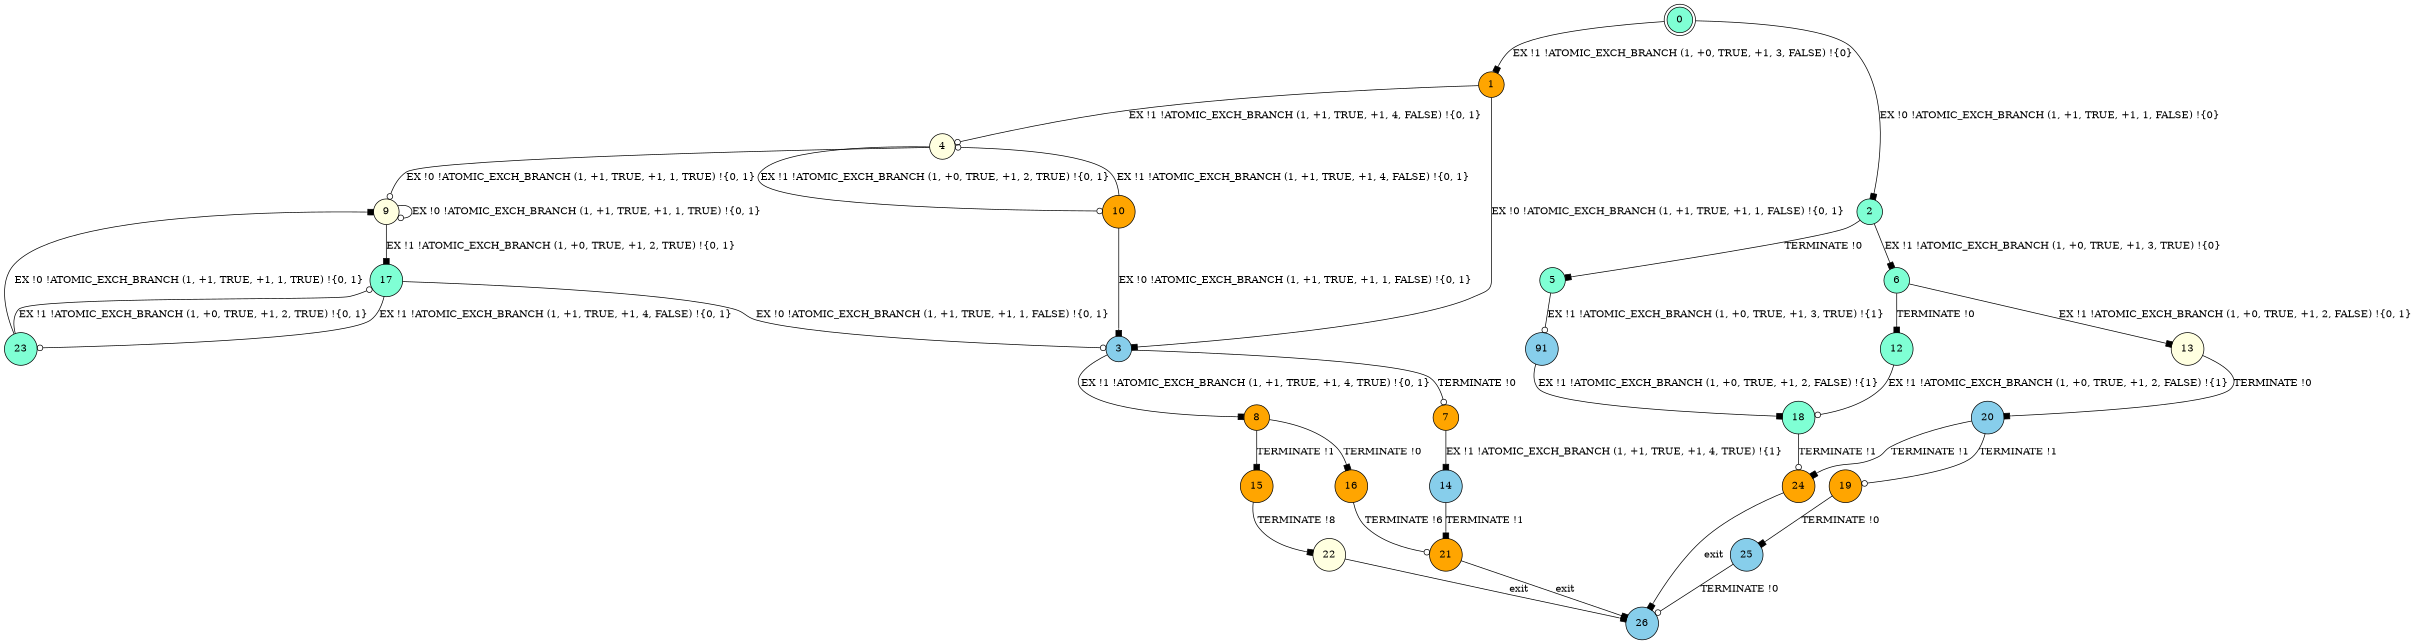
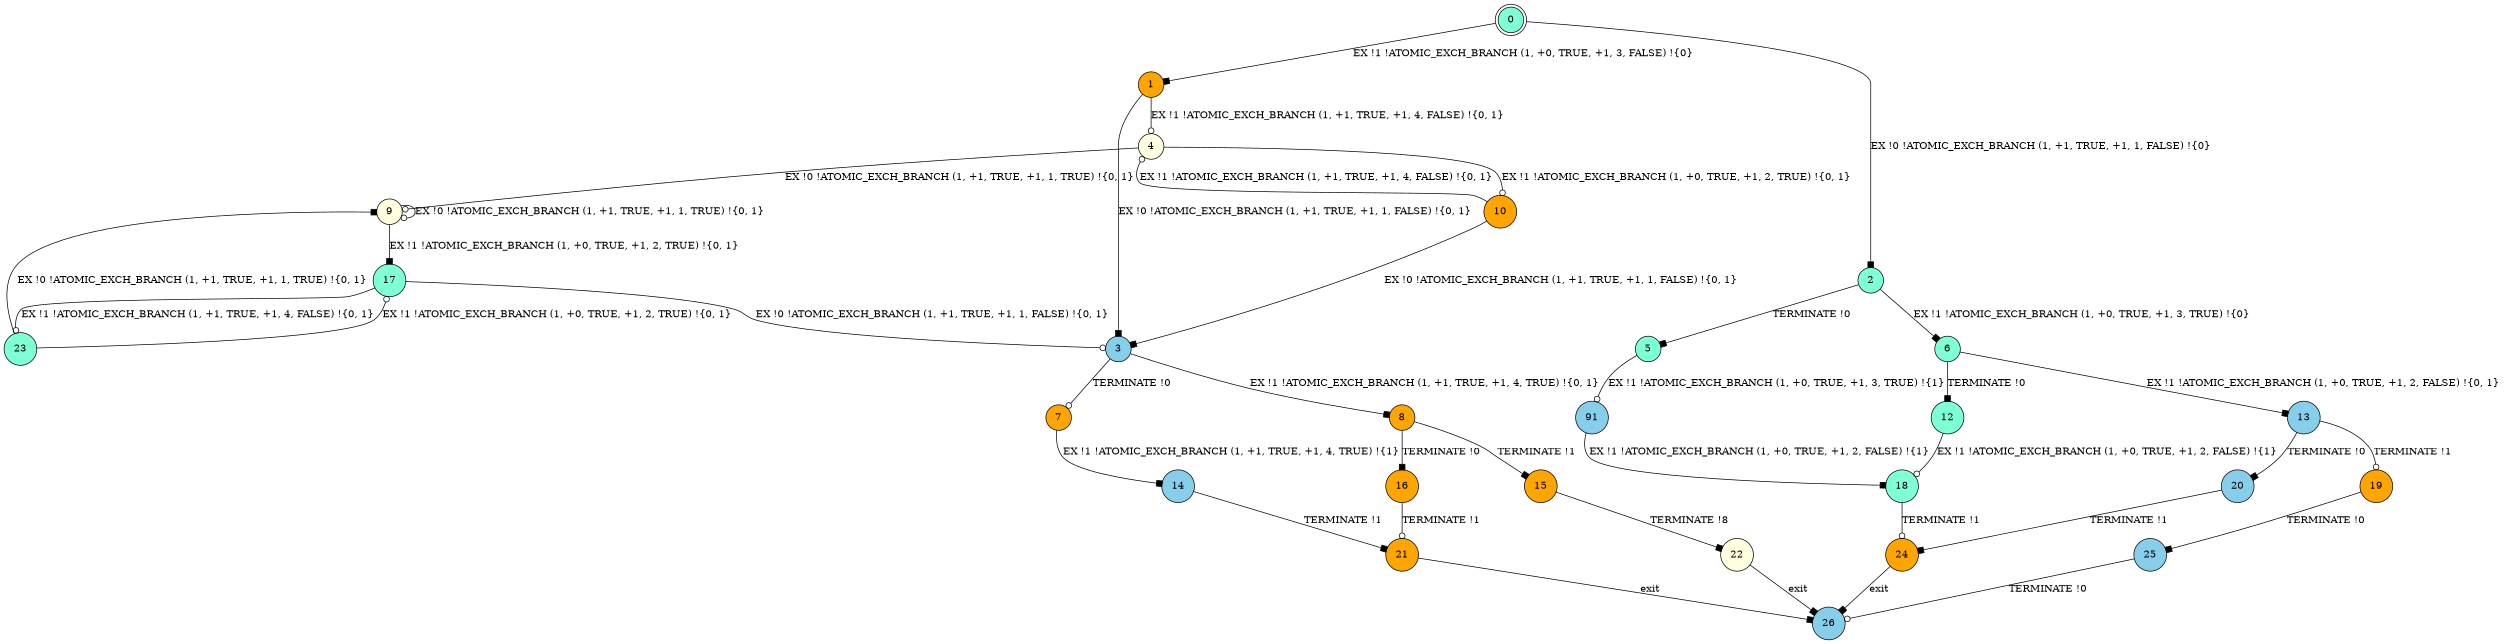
(2188, 349) -> (2304, 418)
(1934, 472) -> (2355, 435)
(1404, 521) -> (1441, 521)
